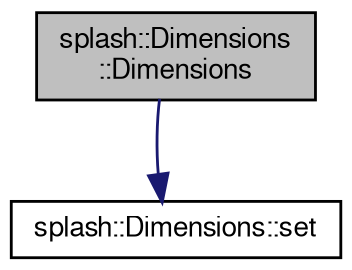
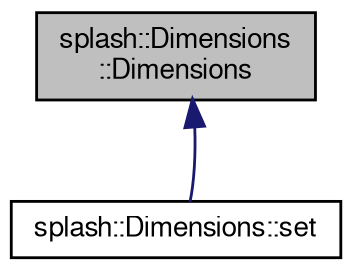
(157, 137) -> (194, 165)
